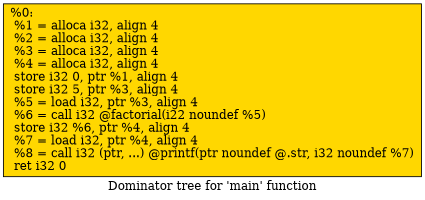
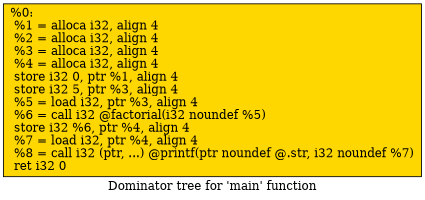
(138, 115) -> (138, 115)
